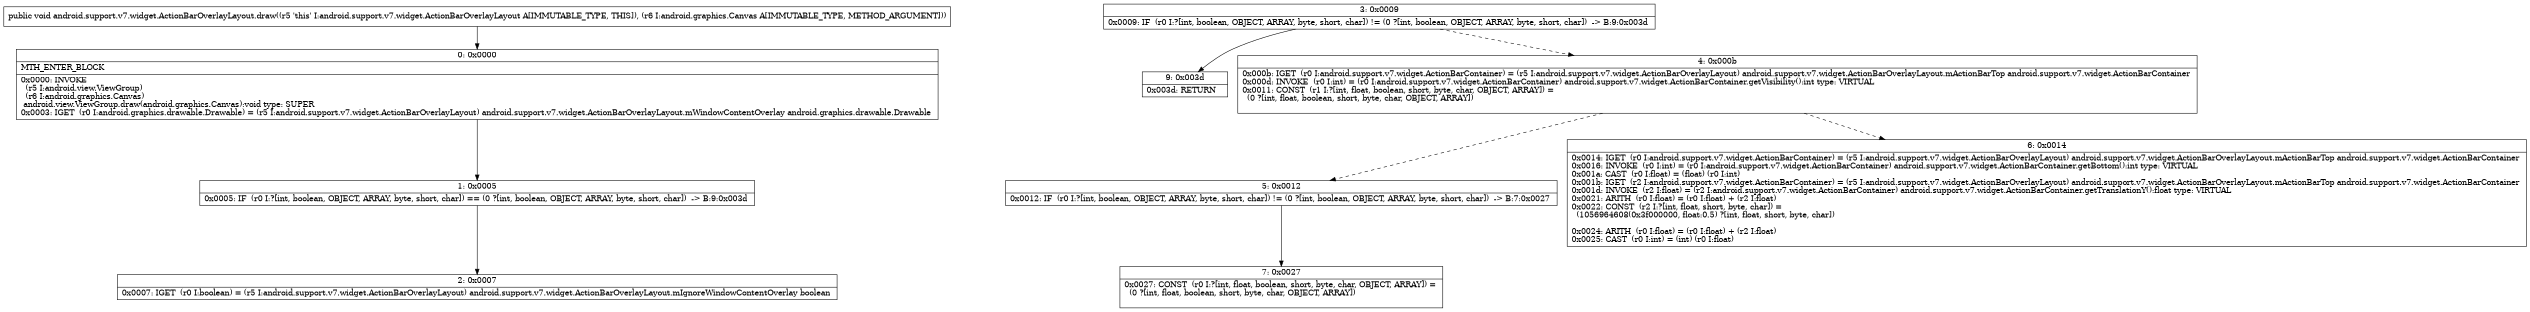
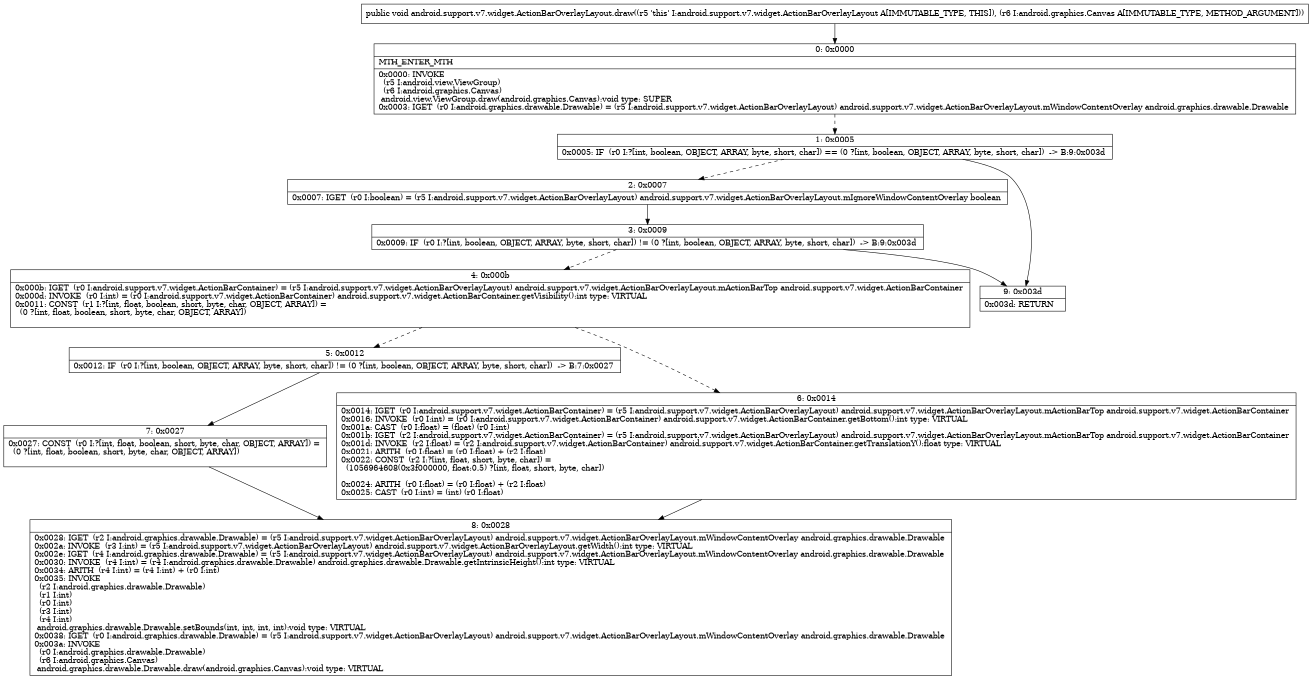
(63, 68) -> (416, 62)
(477, 147) -> (835, 121)
none -> (1025, 201)
none -> (648, 212)
(477, 237) -> (744, 169)
none -> (491, 598)
